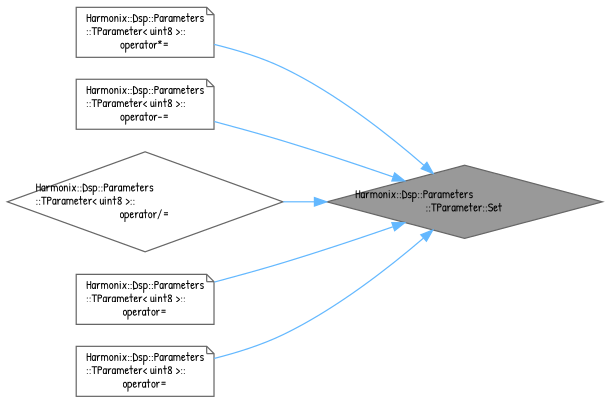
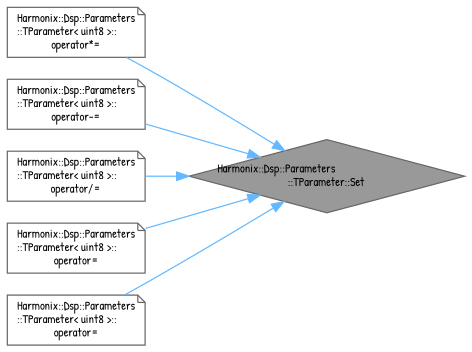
(145, 202) -> (76, 176)
